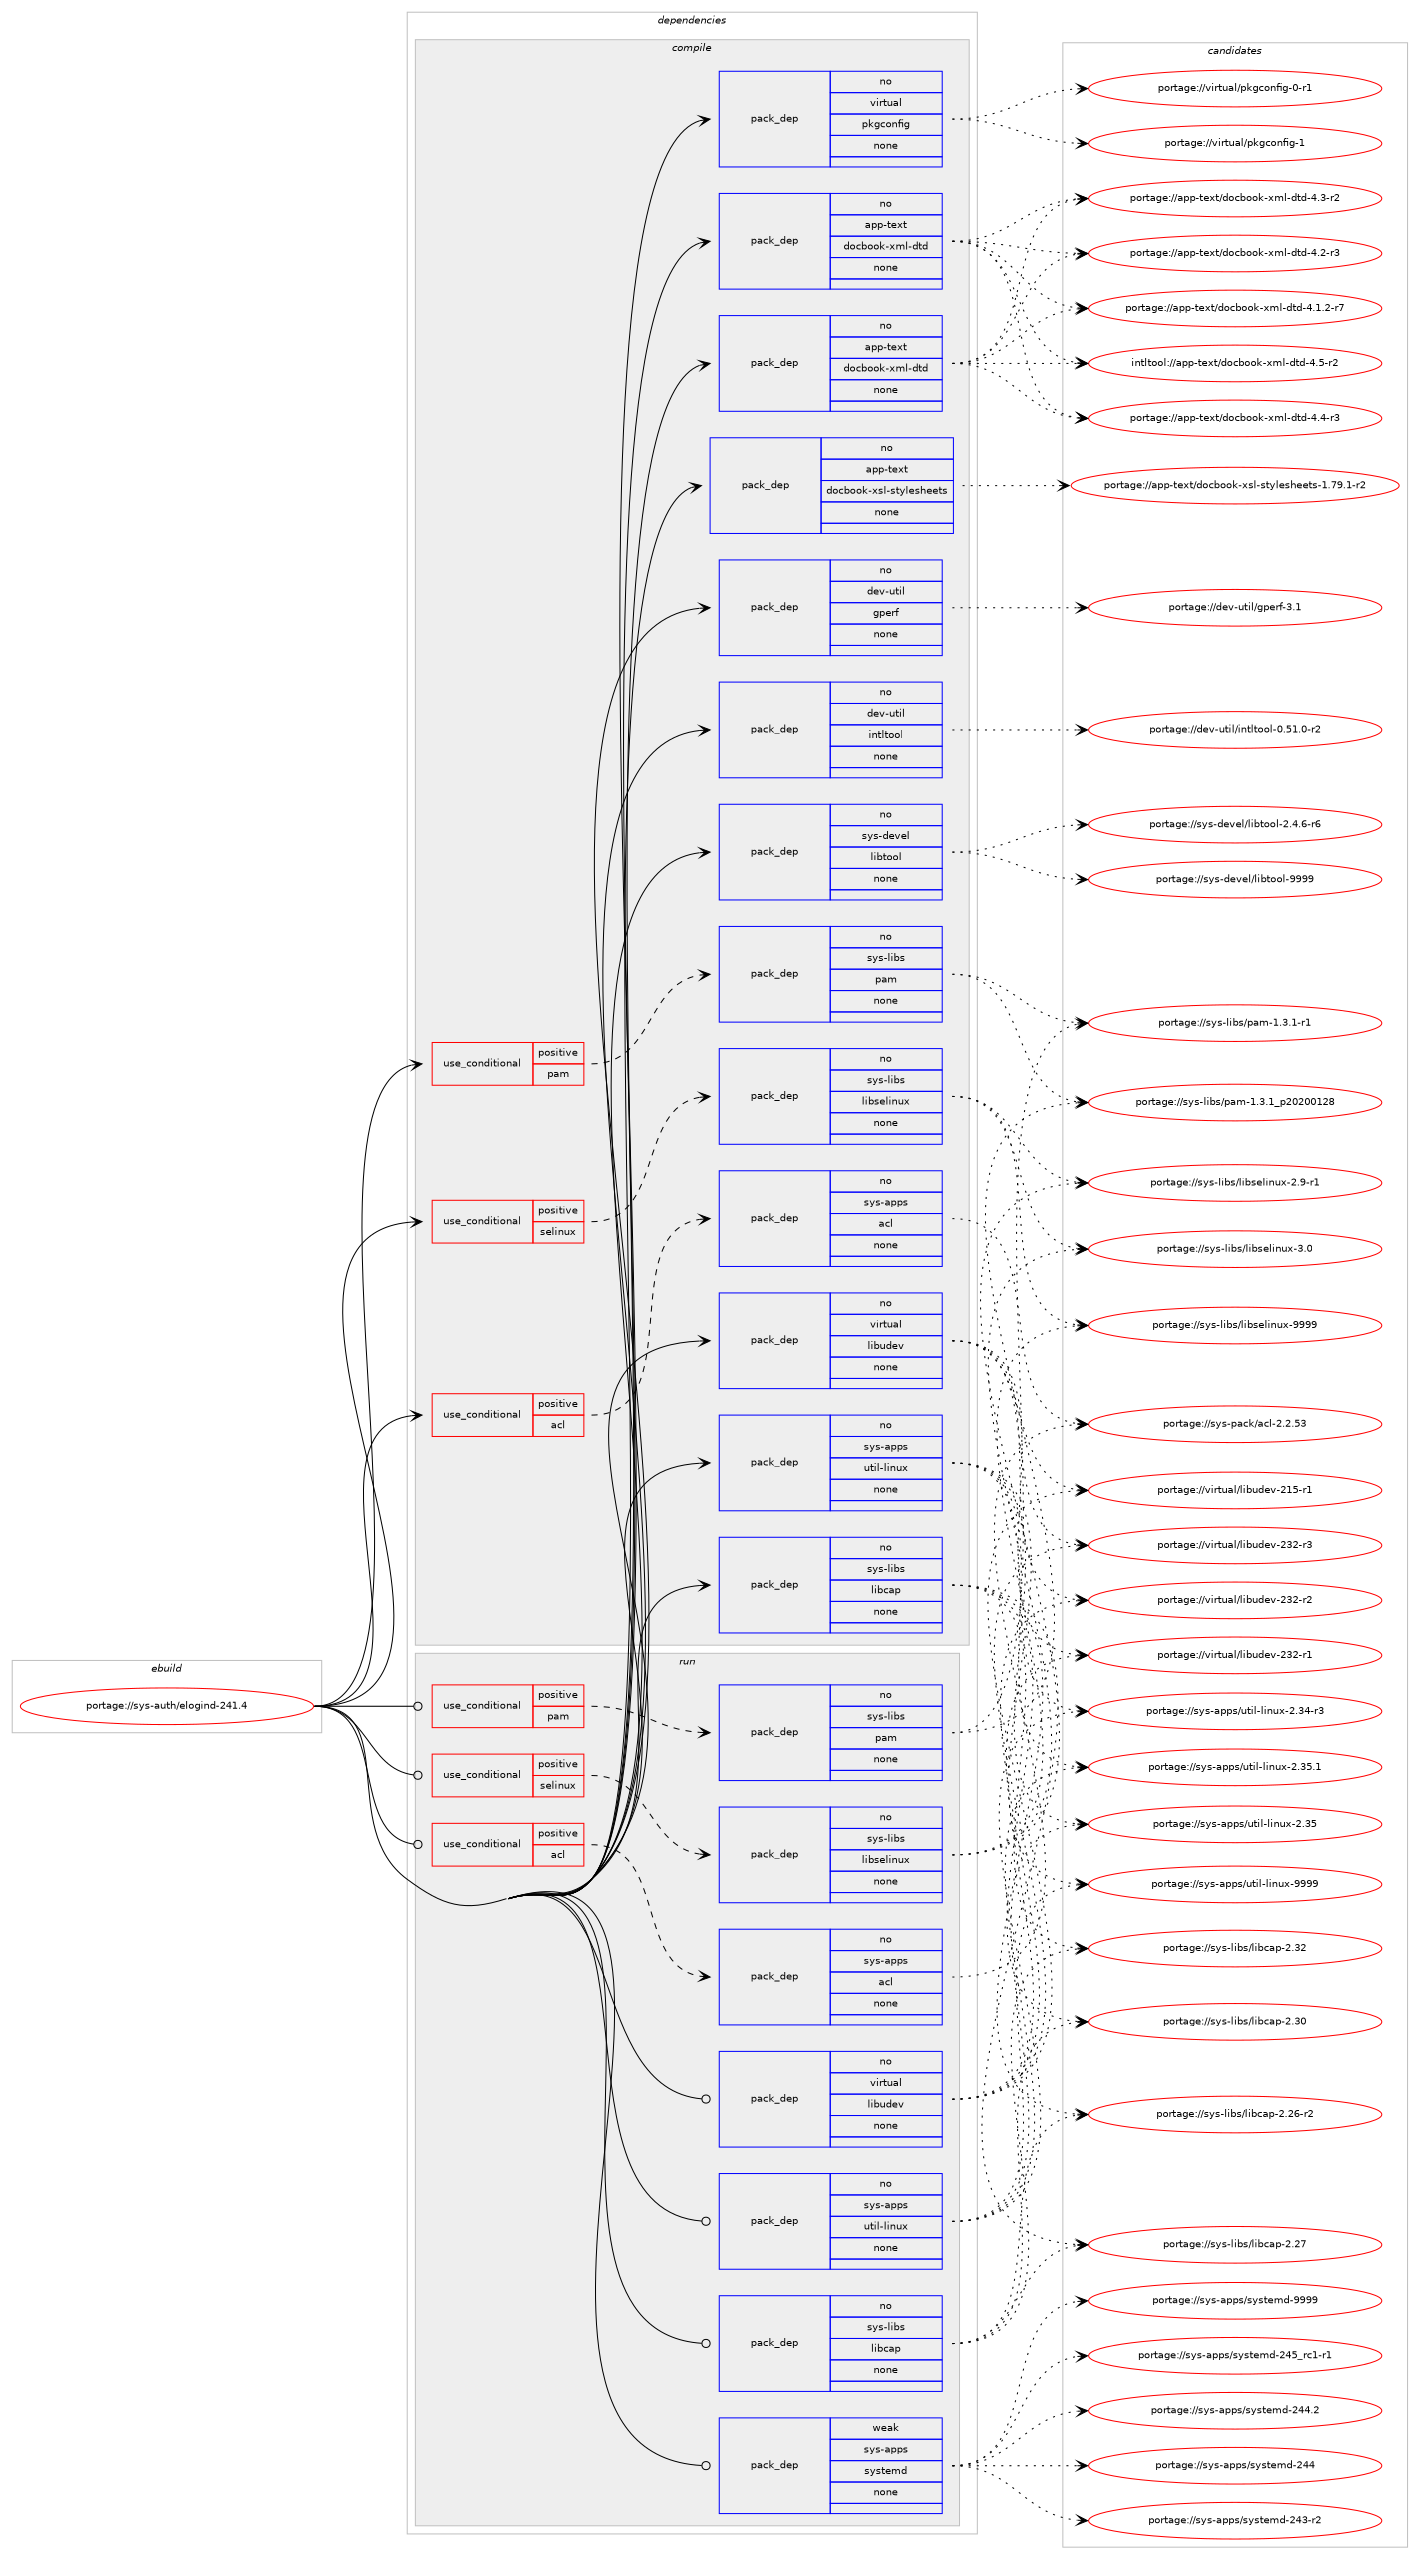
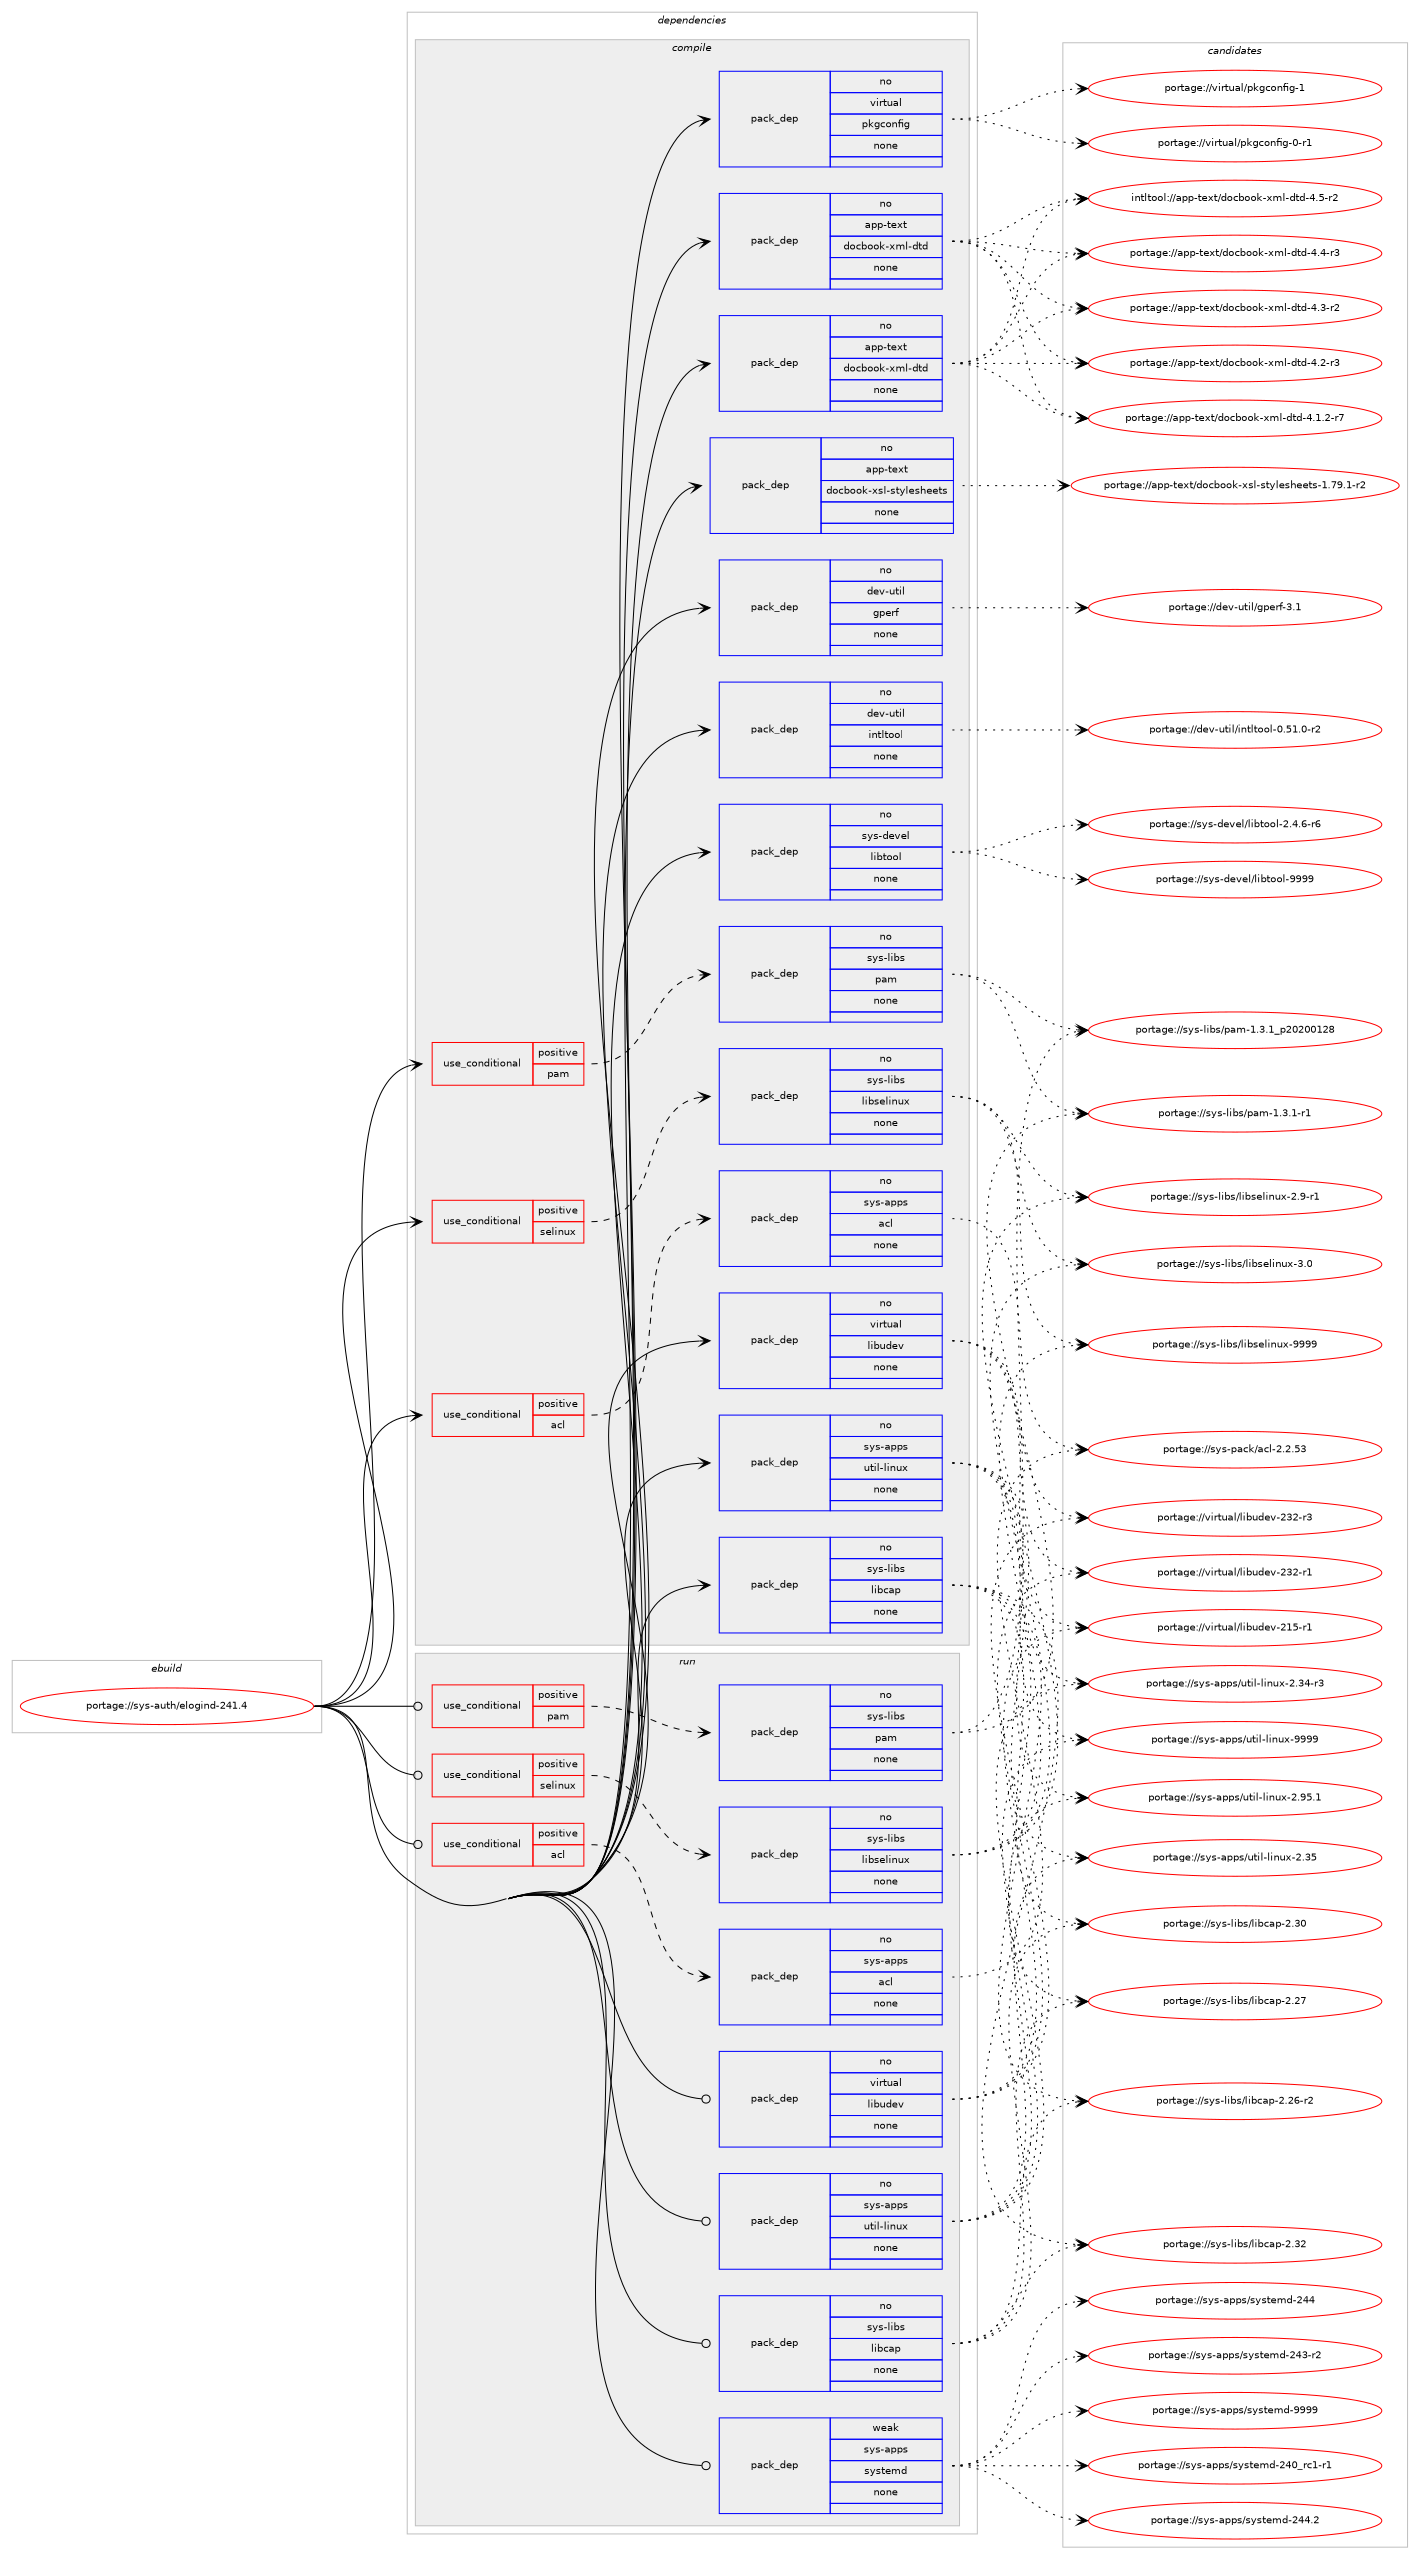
(1235, 1600) -> none
(1235, 1767) -> (1235, 1798)
(1235, 2356) -> (1235, 2466)
